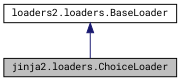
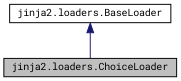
(90, 14) -> (90, 14)
